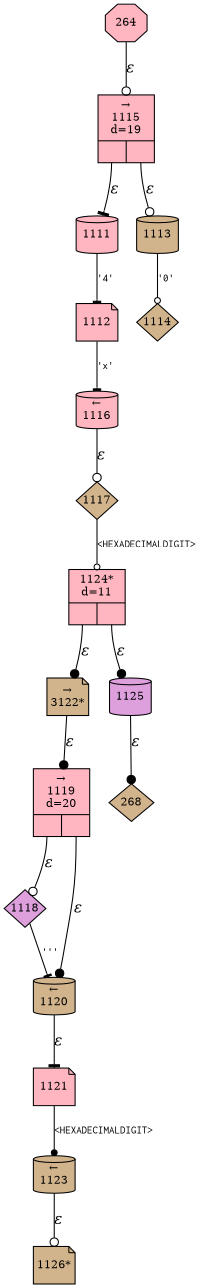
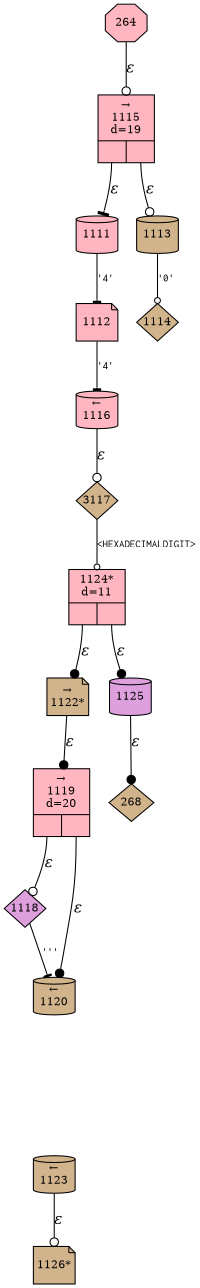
(105, 366) -> (105, 366)
(97, 501) -> (97, 501)
(68, 697) -> (68, 697)
(54, 1087) -> none
